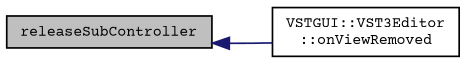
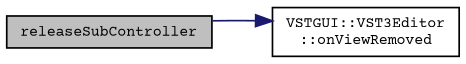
(251, 43) -> (234, 21)
